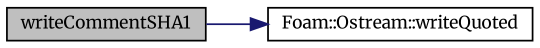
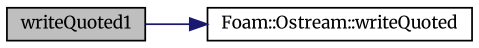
(106, 24) -> (76, 24)
